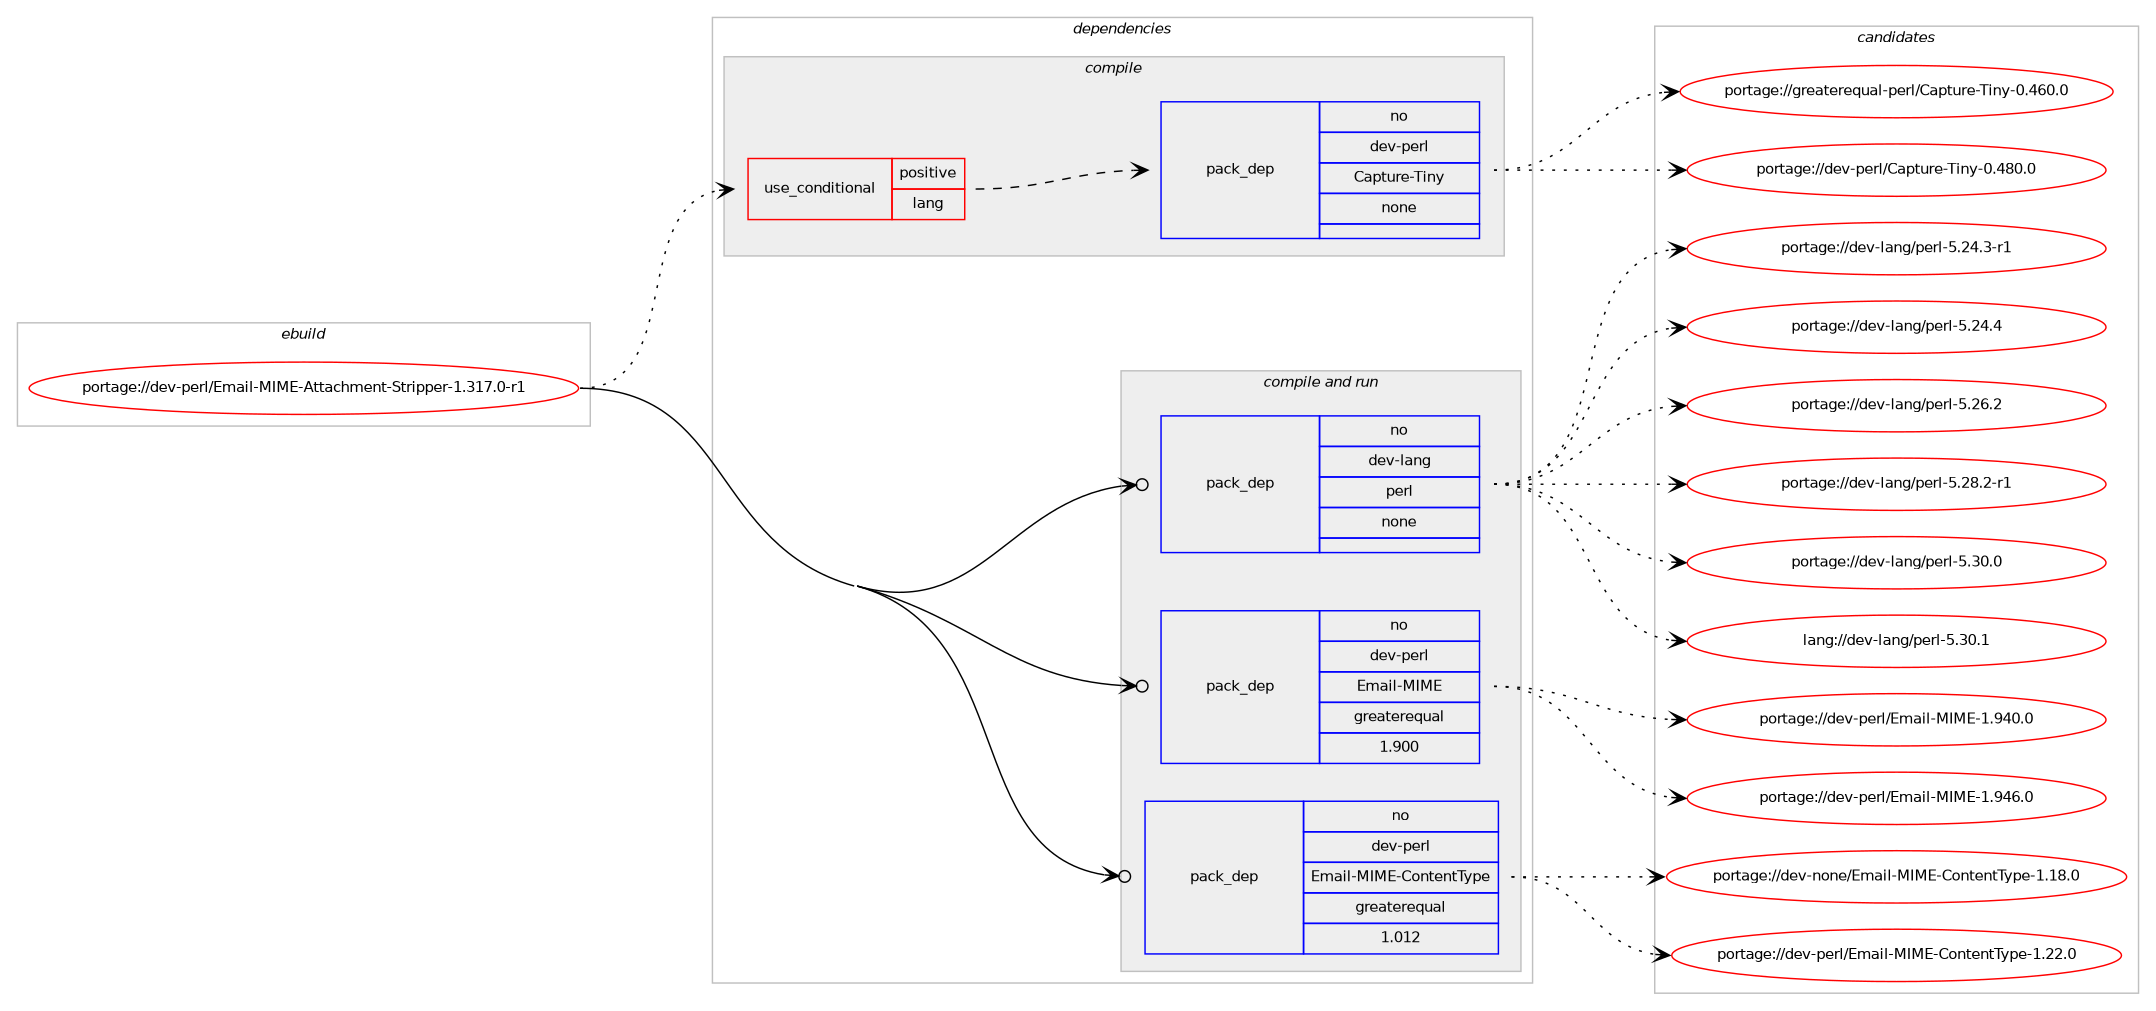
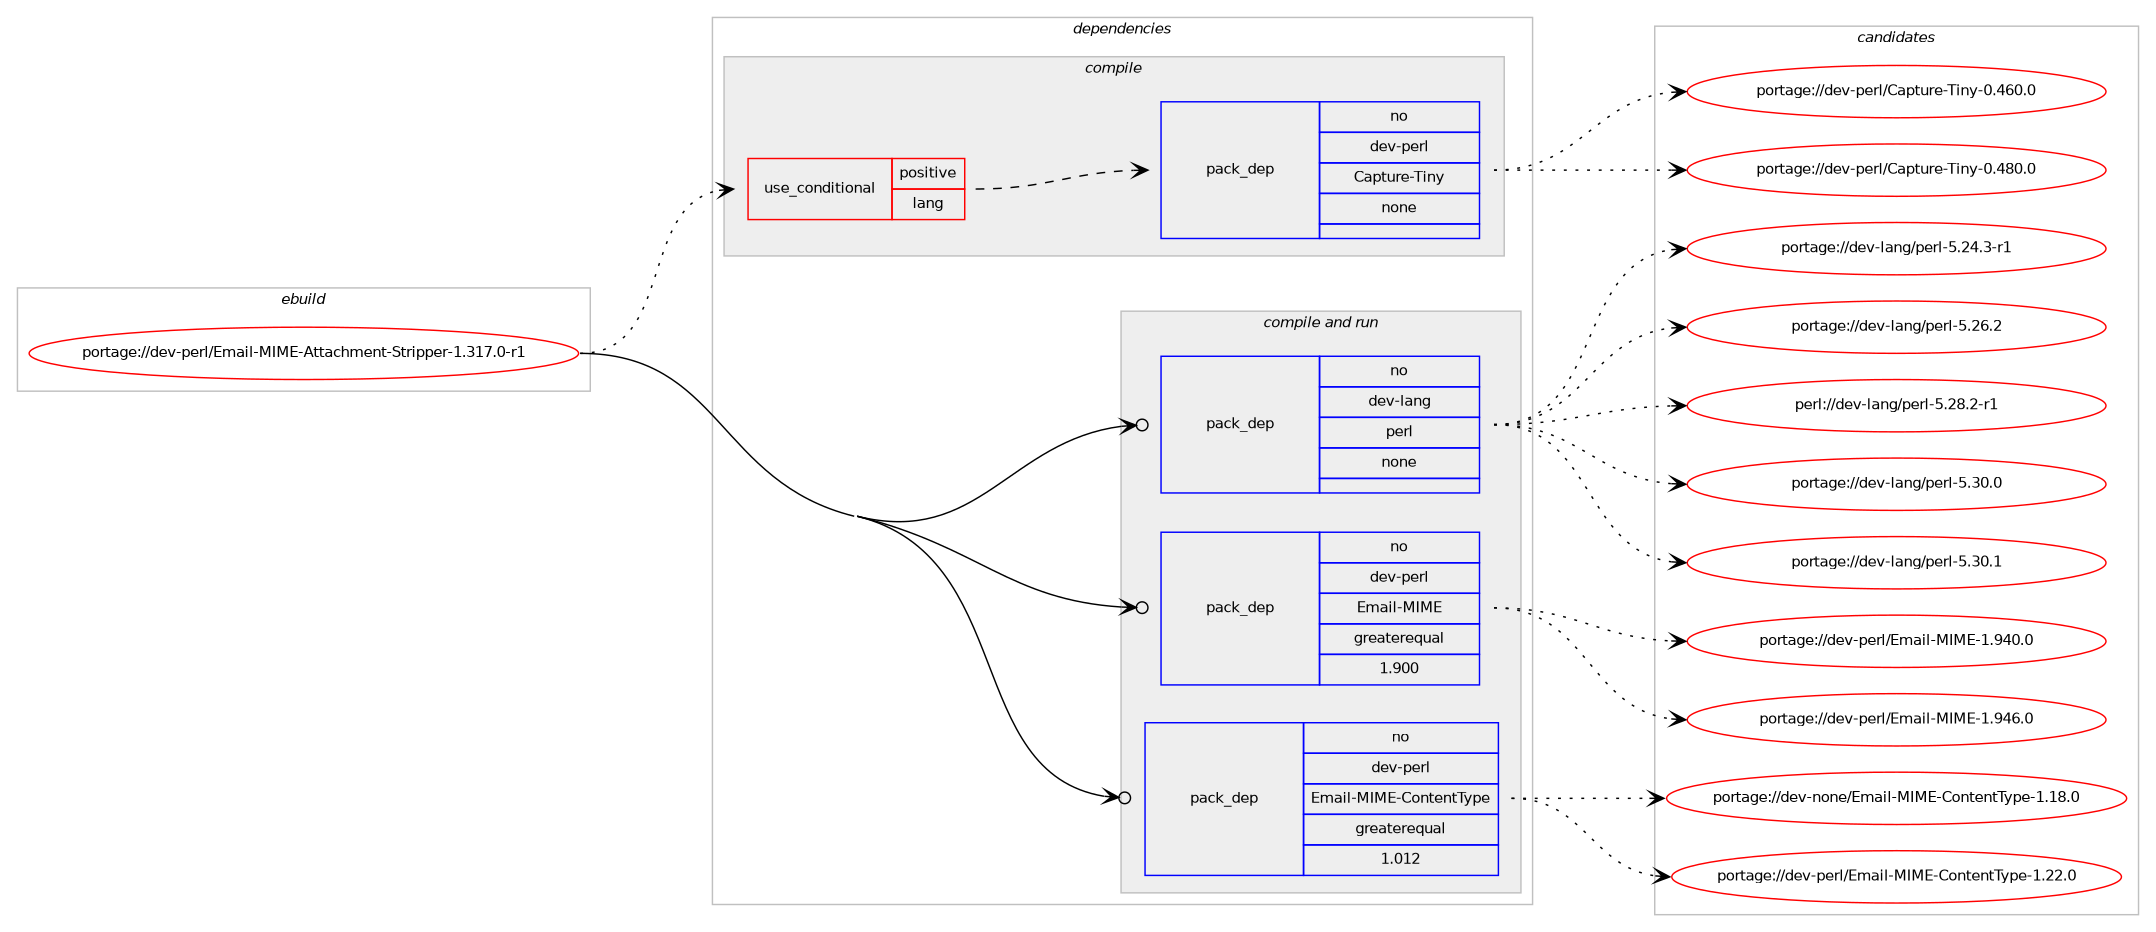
(1897, 92) -> (1897, 92)
(1897, 327) -> none
(1897, 484) -> (1897, 406)
(1897, 641) -> (1897, 563)
